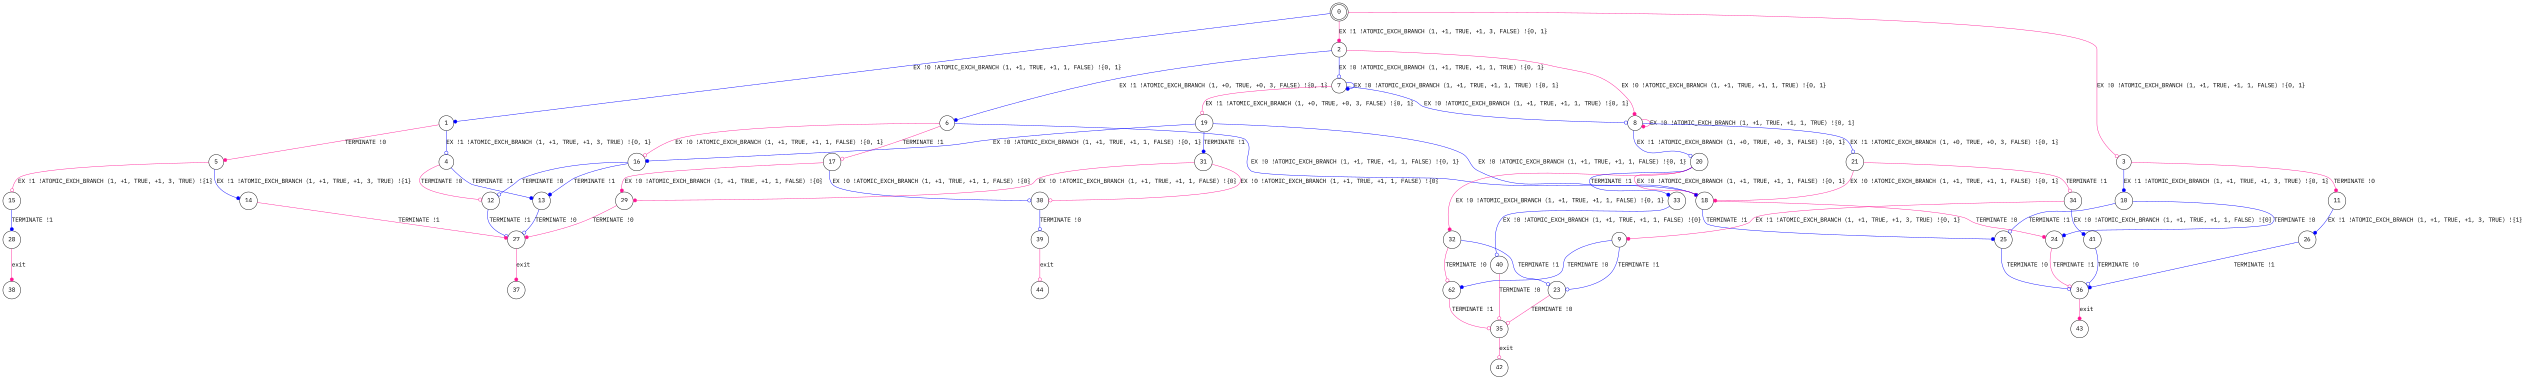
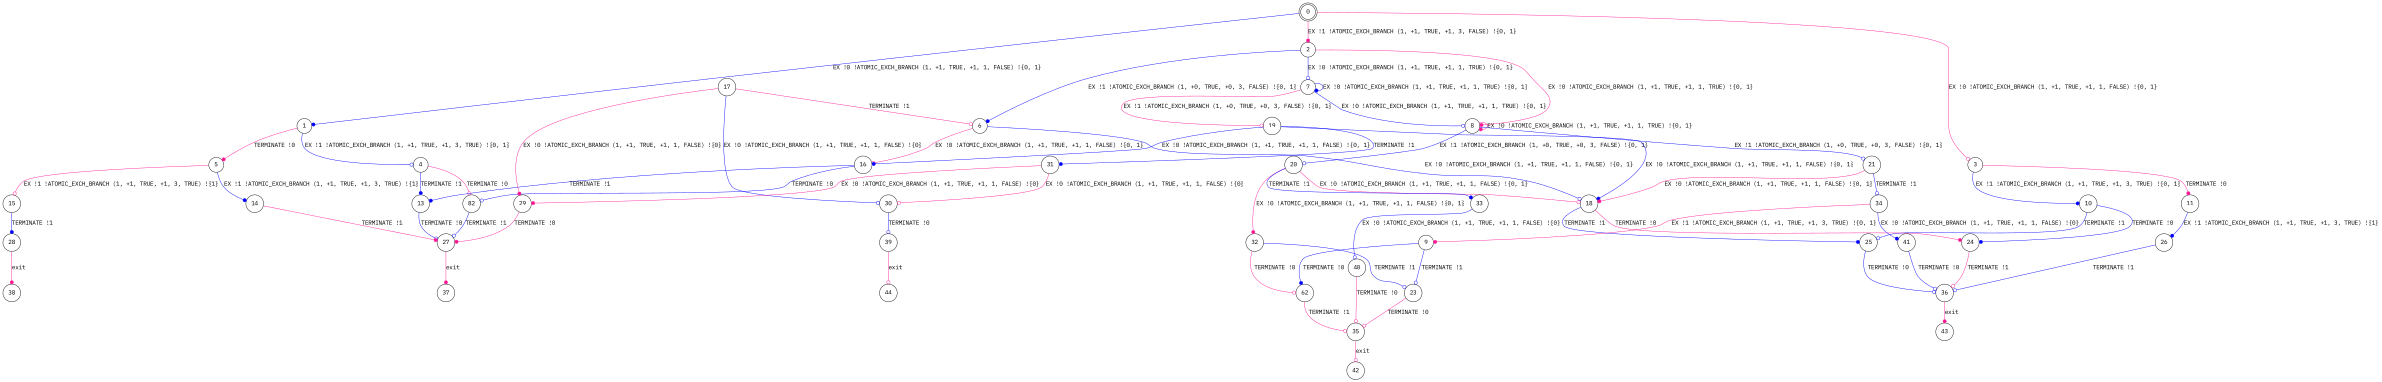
(892, 143) -> (852, 106)
(1970, 167) -> (1875, 183)
(491, 201) -> (472, 204)
(2195, 265) -> (2056, 267)
